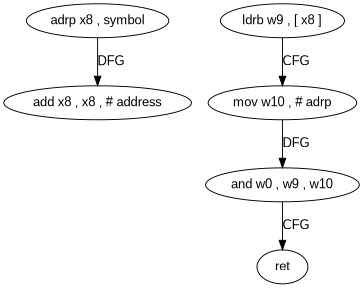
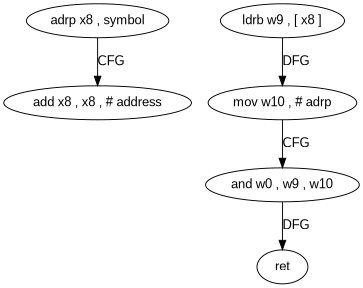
(112, 62) -> (112, 62)
(297, 62) -> (297, 62)
(297, 144) -> (297, 144)
(297, 226) -> (297, 226)
